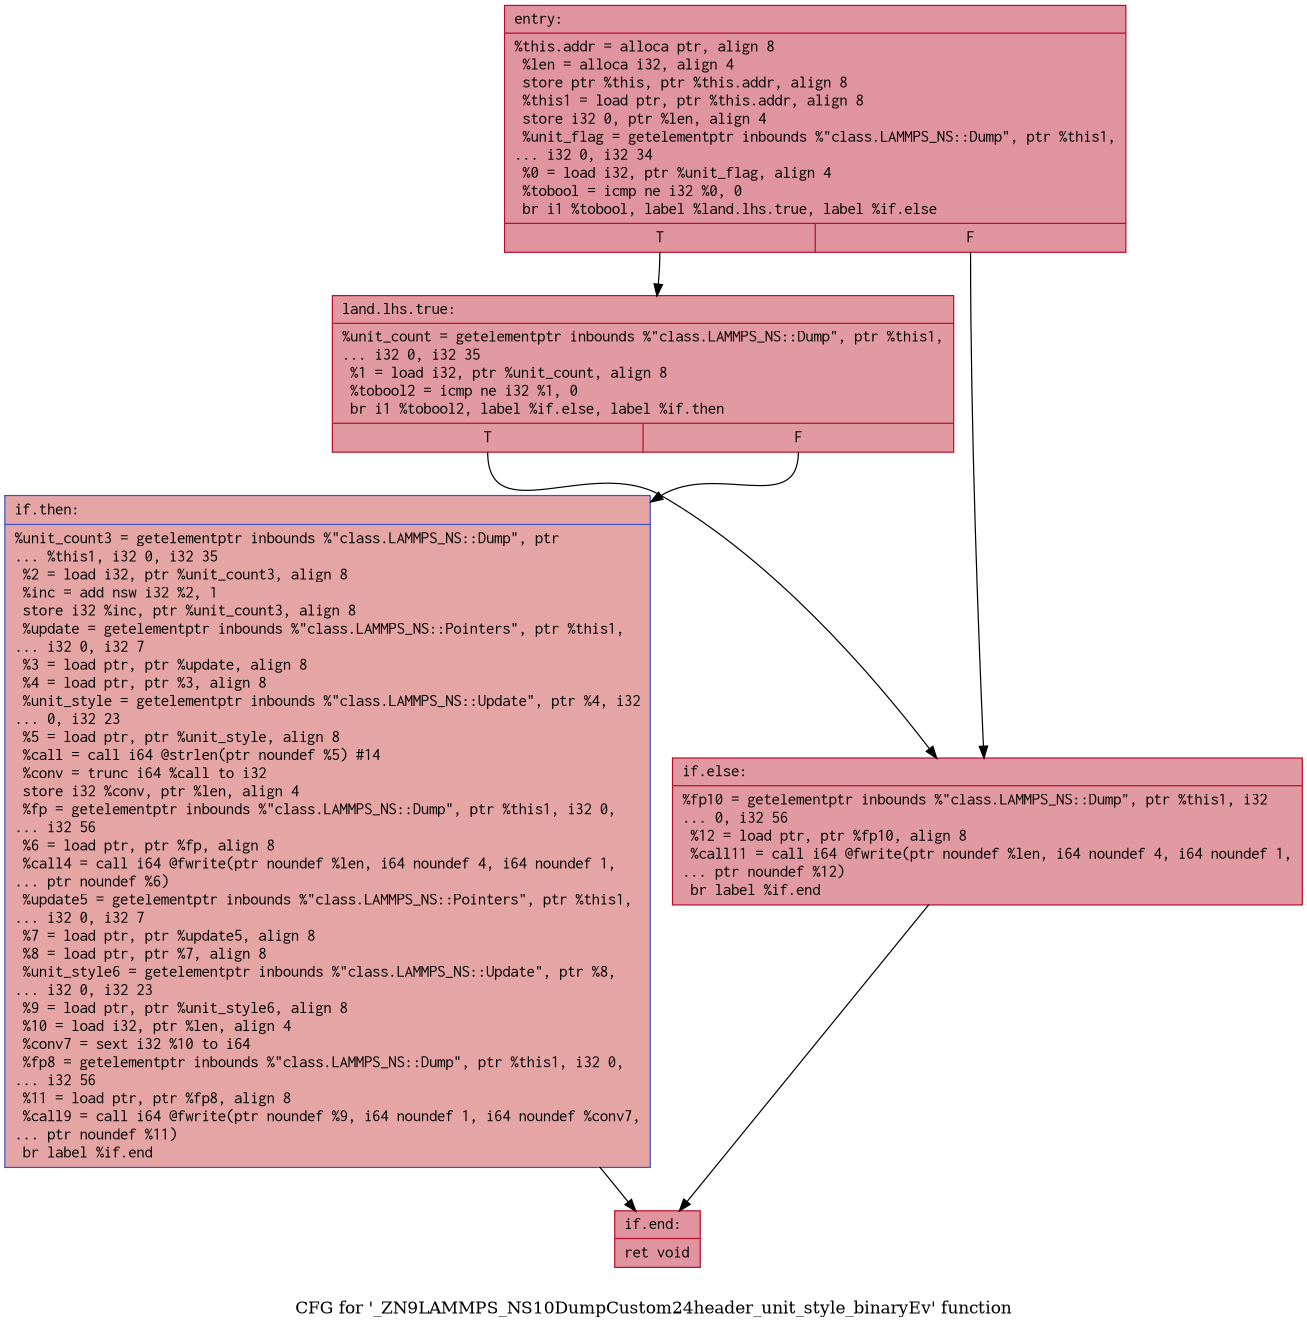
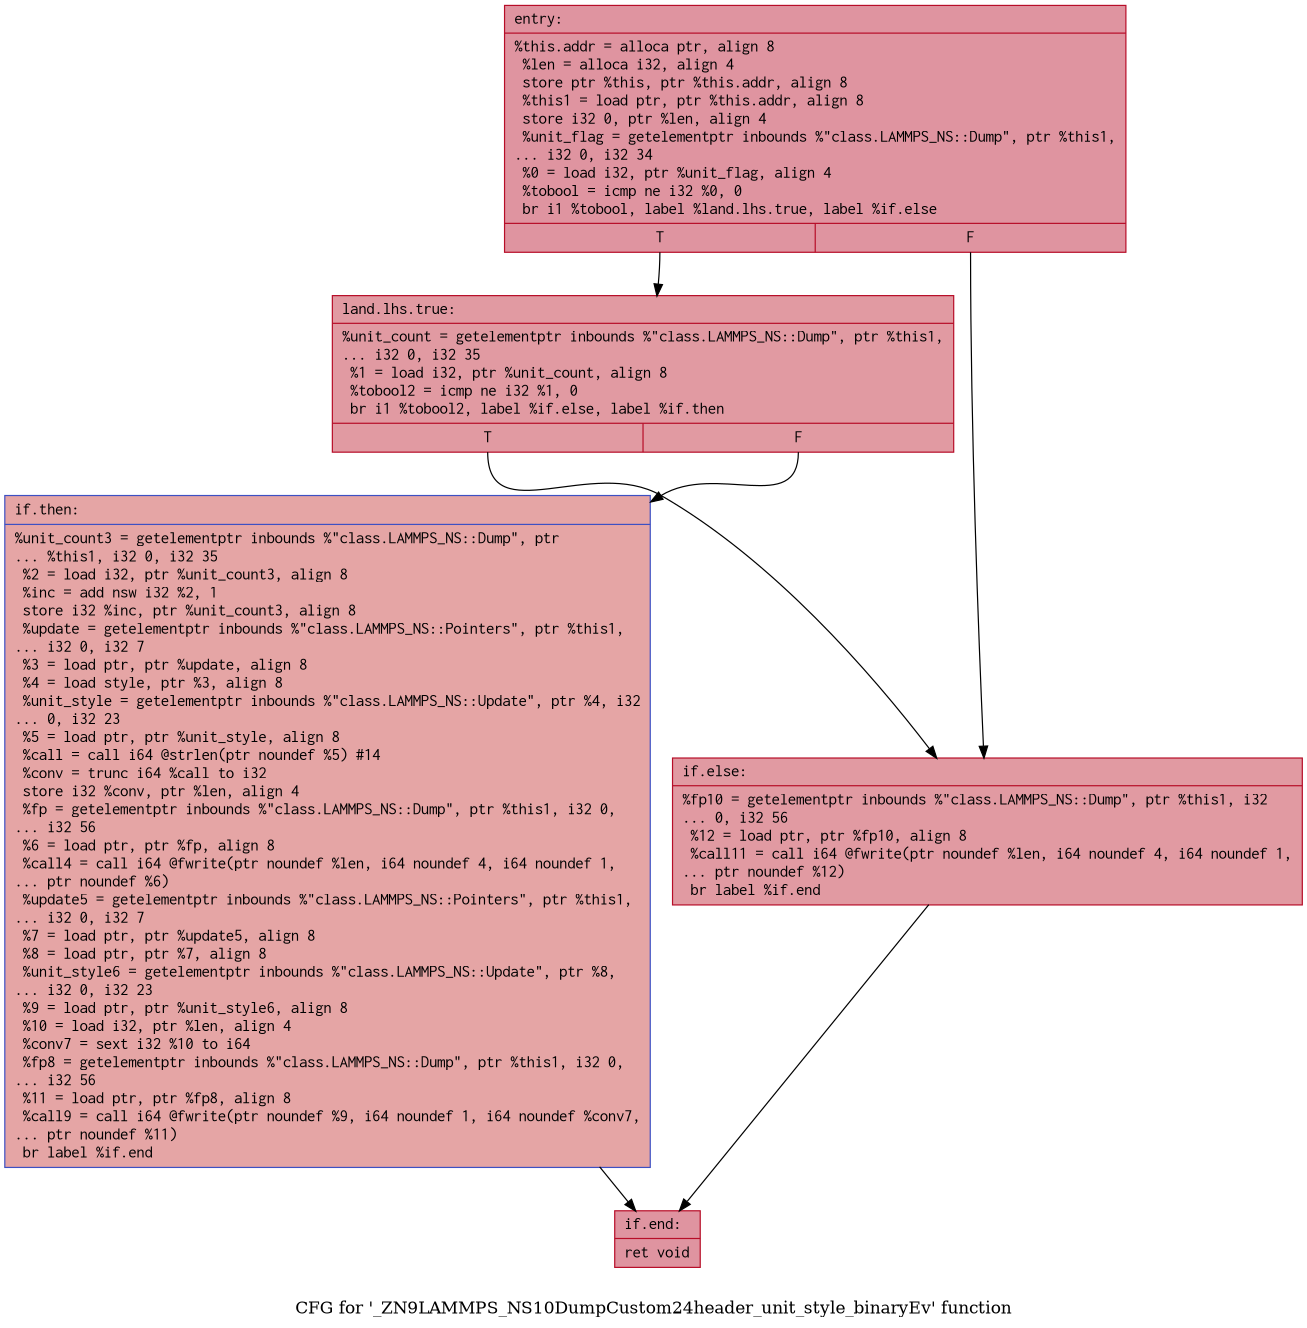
(141, 683) -> (149, 683)
